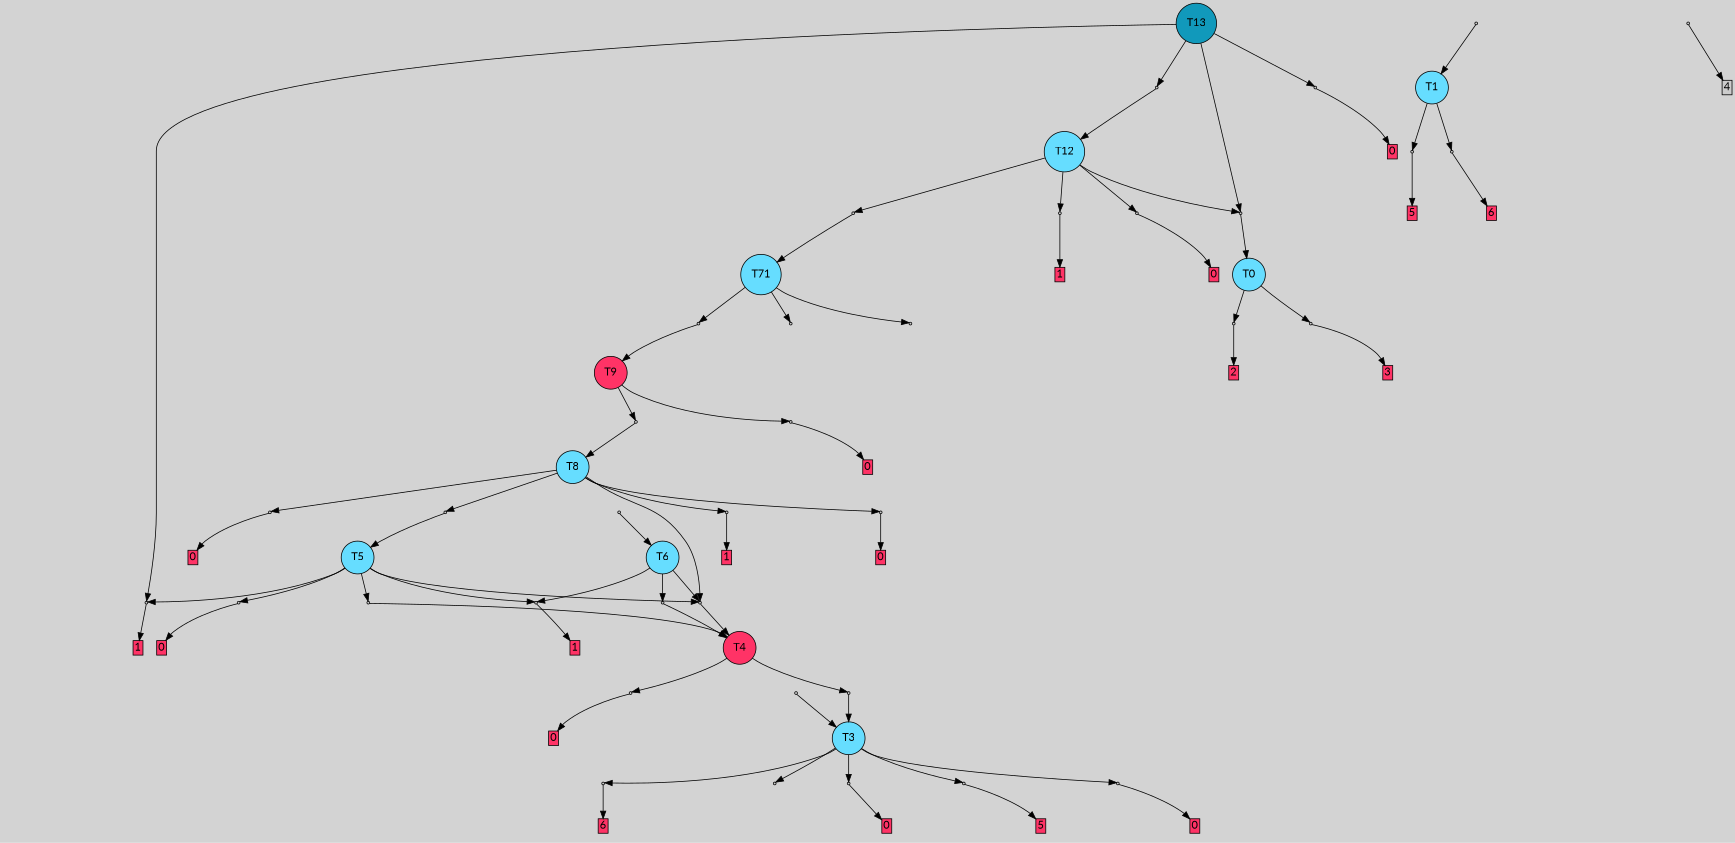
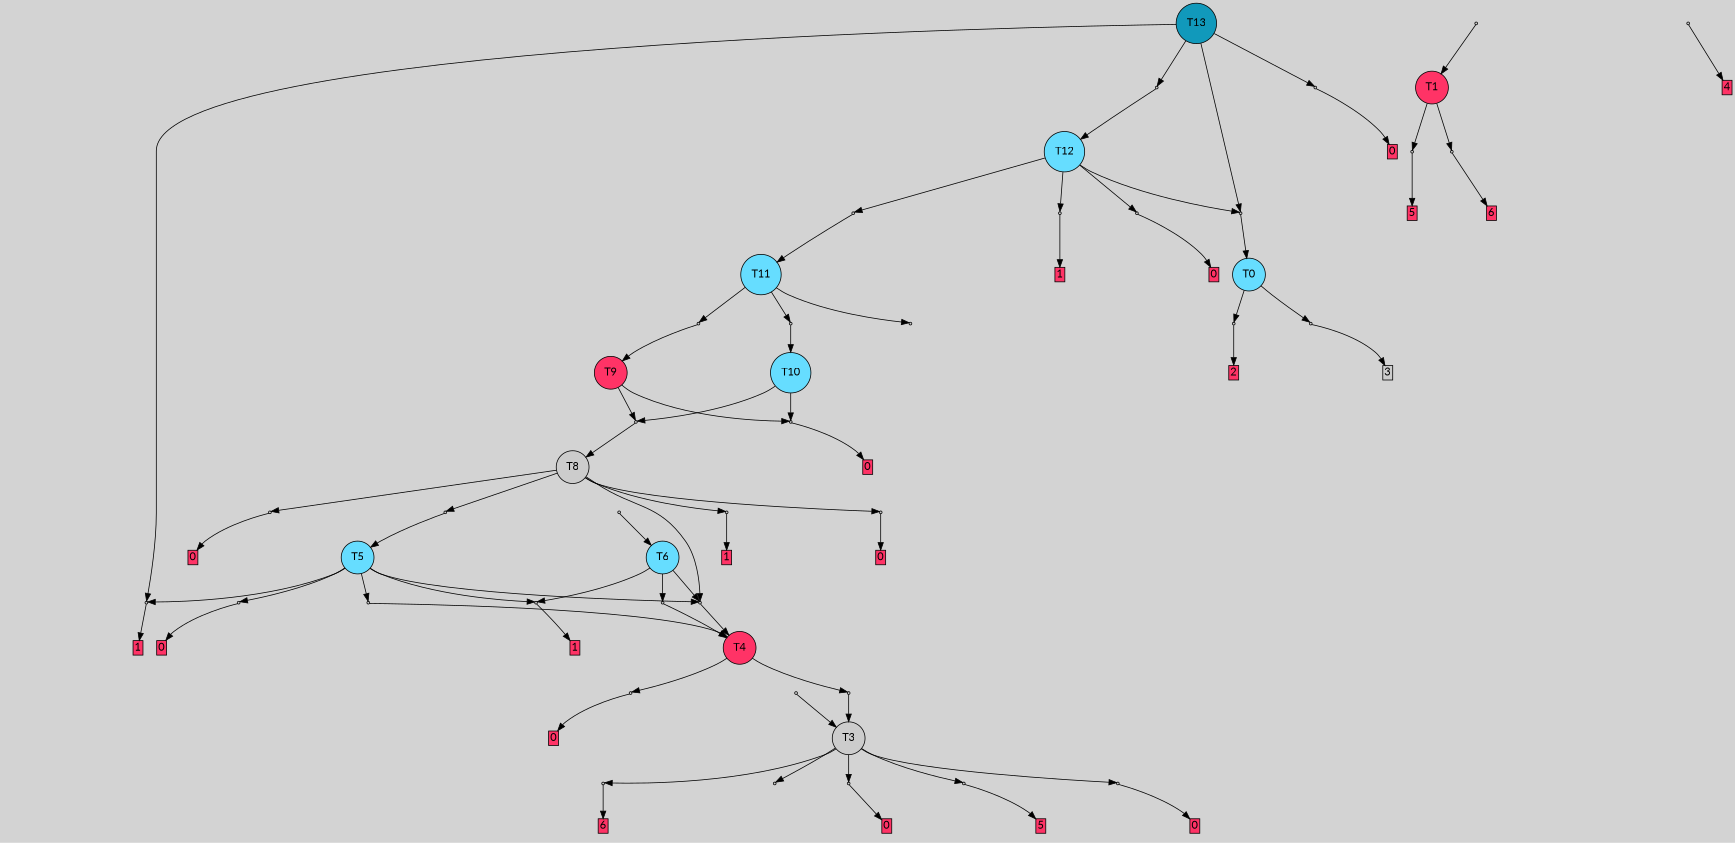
(1432, 88) -> (1432, 88)
(1727, 88) -> (1727, 88)
(761, 275) -> (761, 275)
none -> (791, 373)
(1388, 373) -> (1388, 373)
(573, 467) -> (573, 467)
(849, 738) -> (849, 738)
